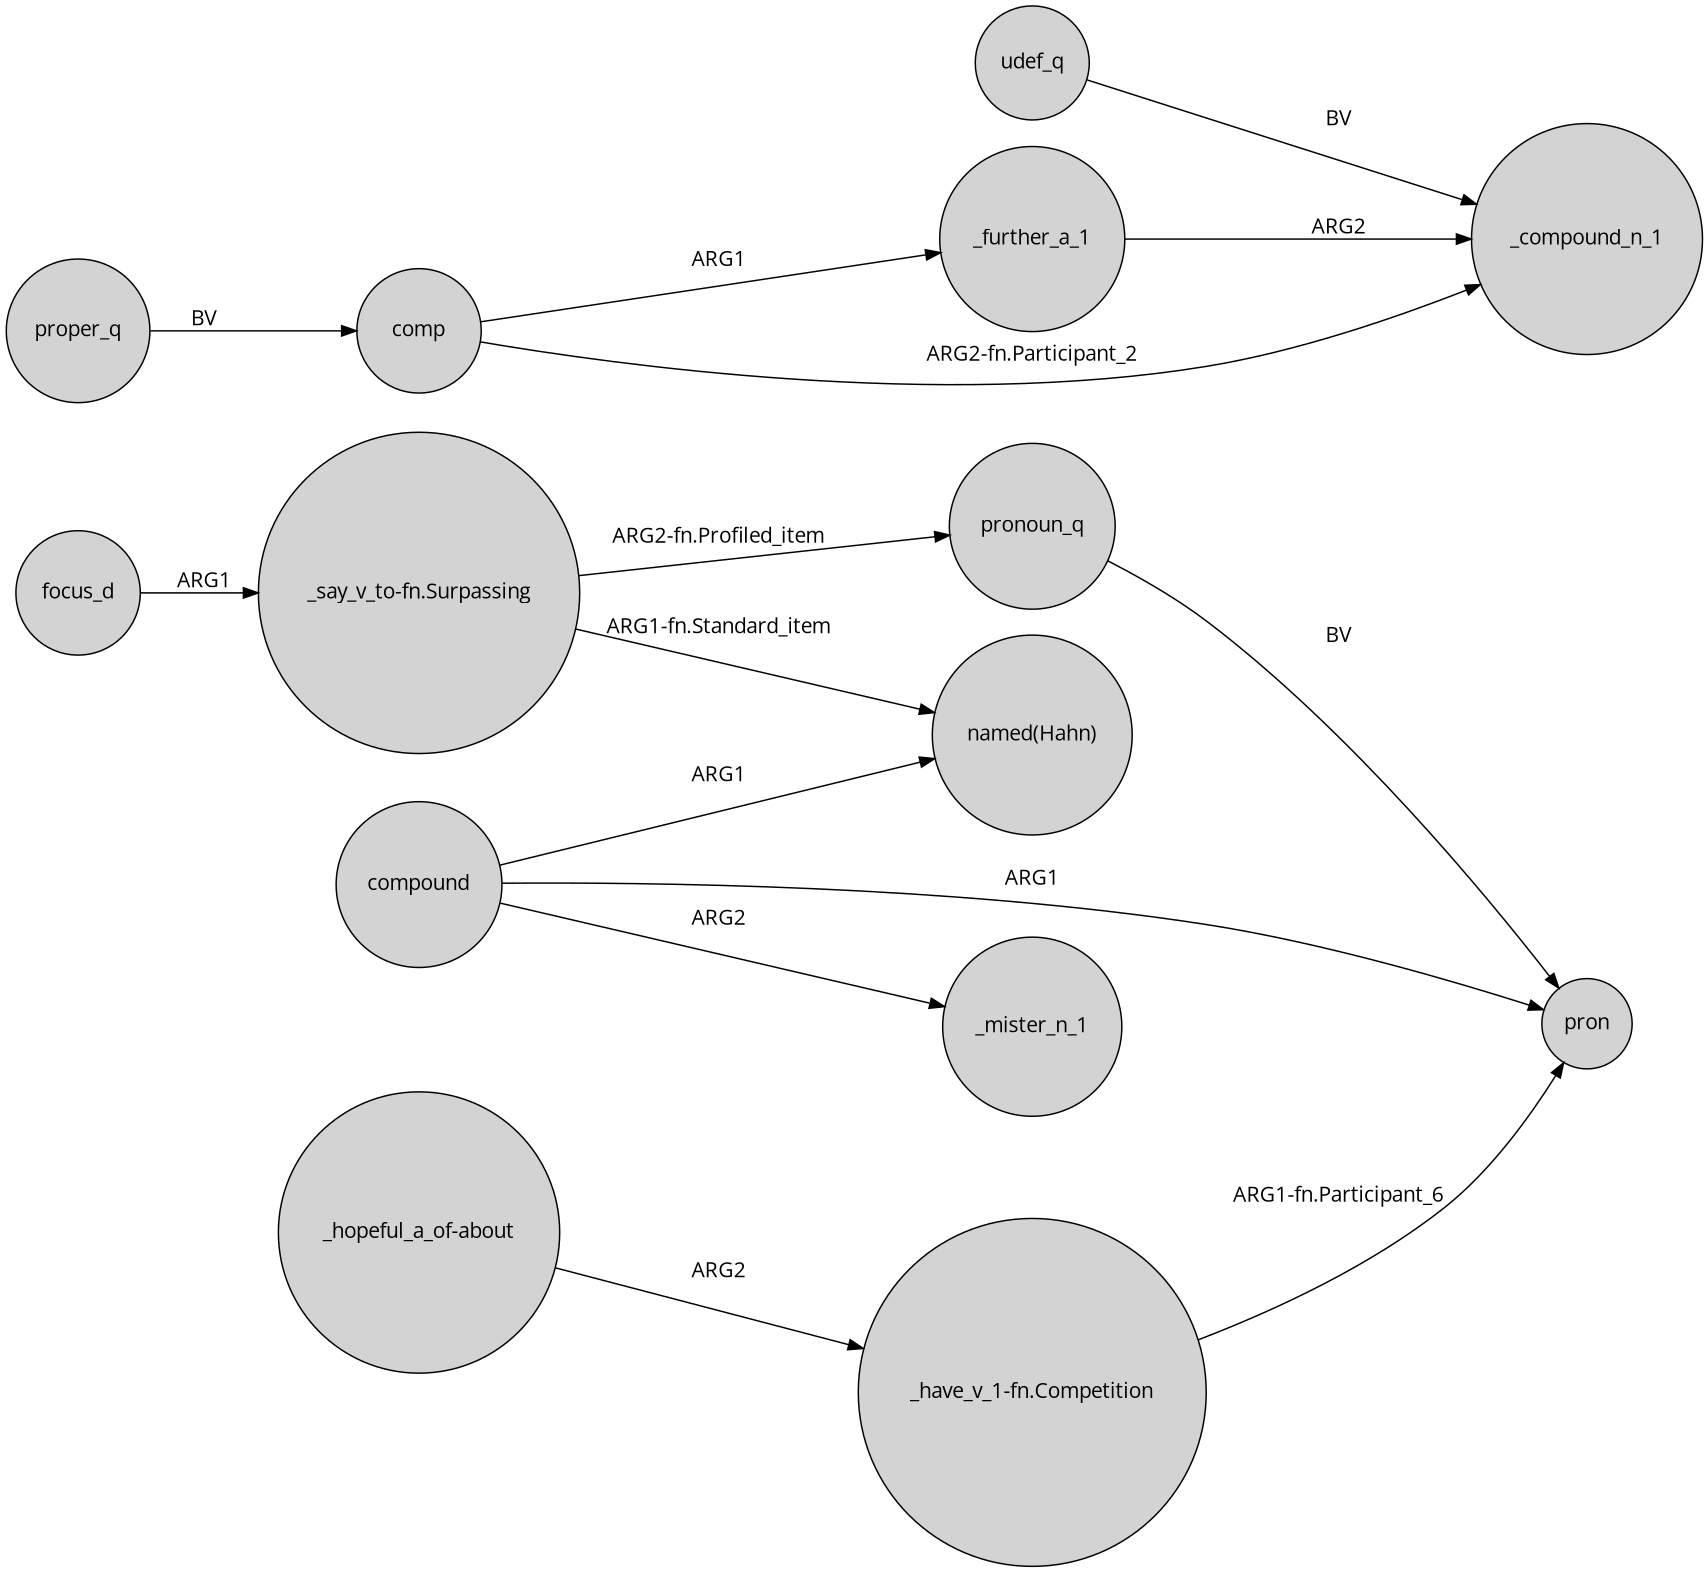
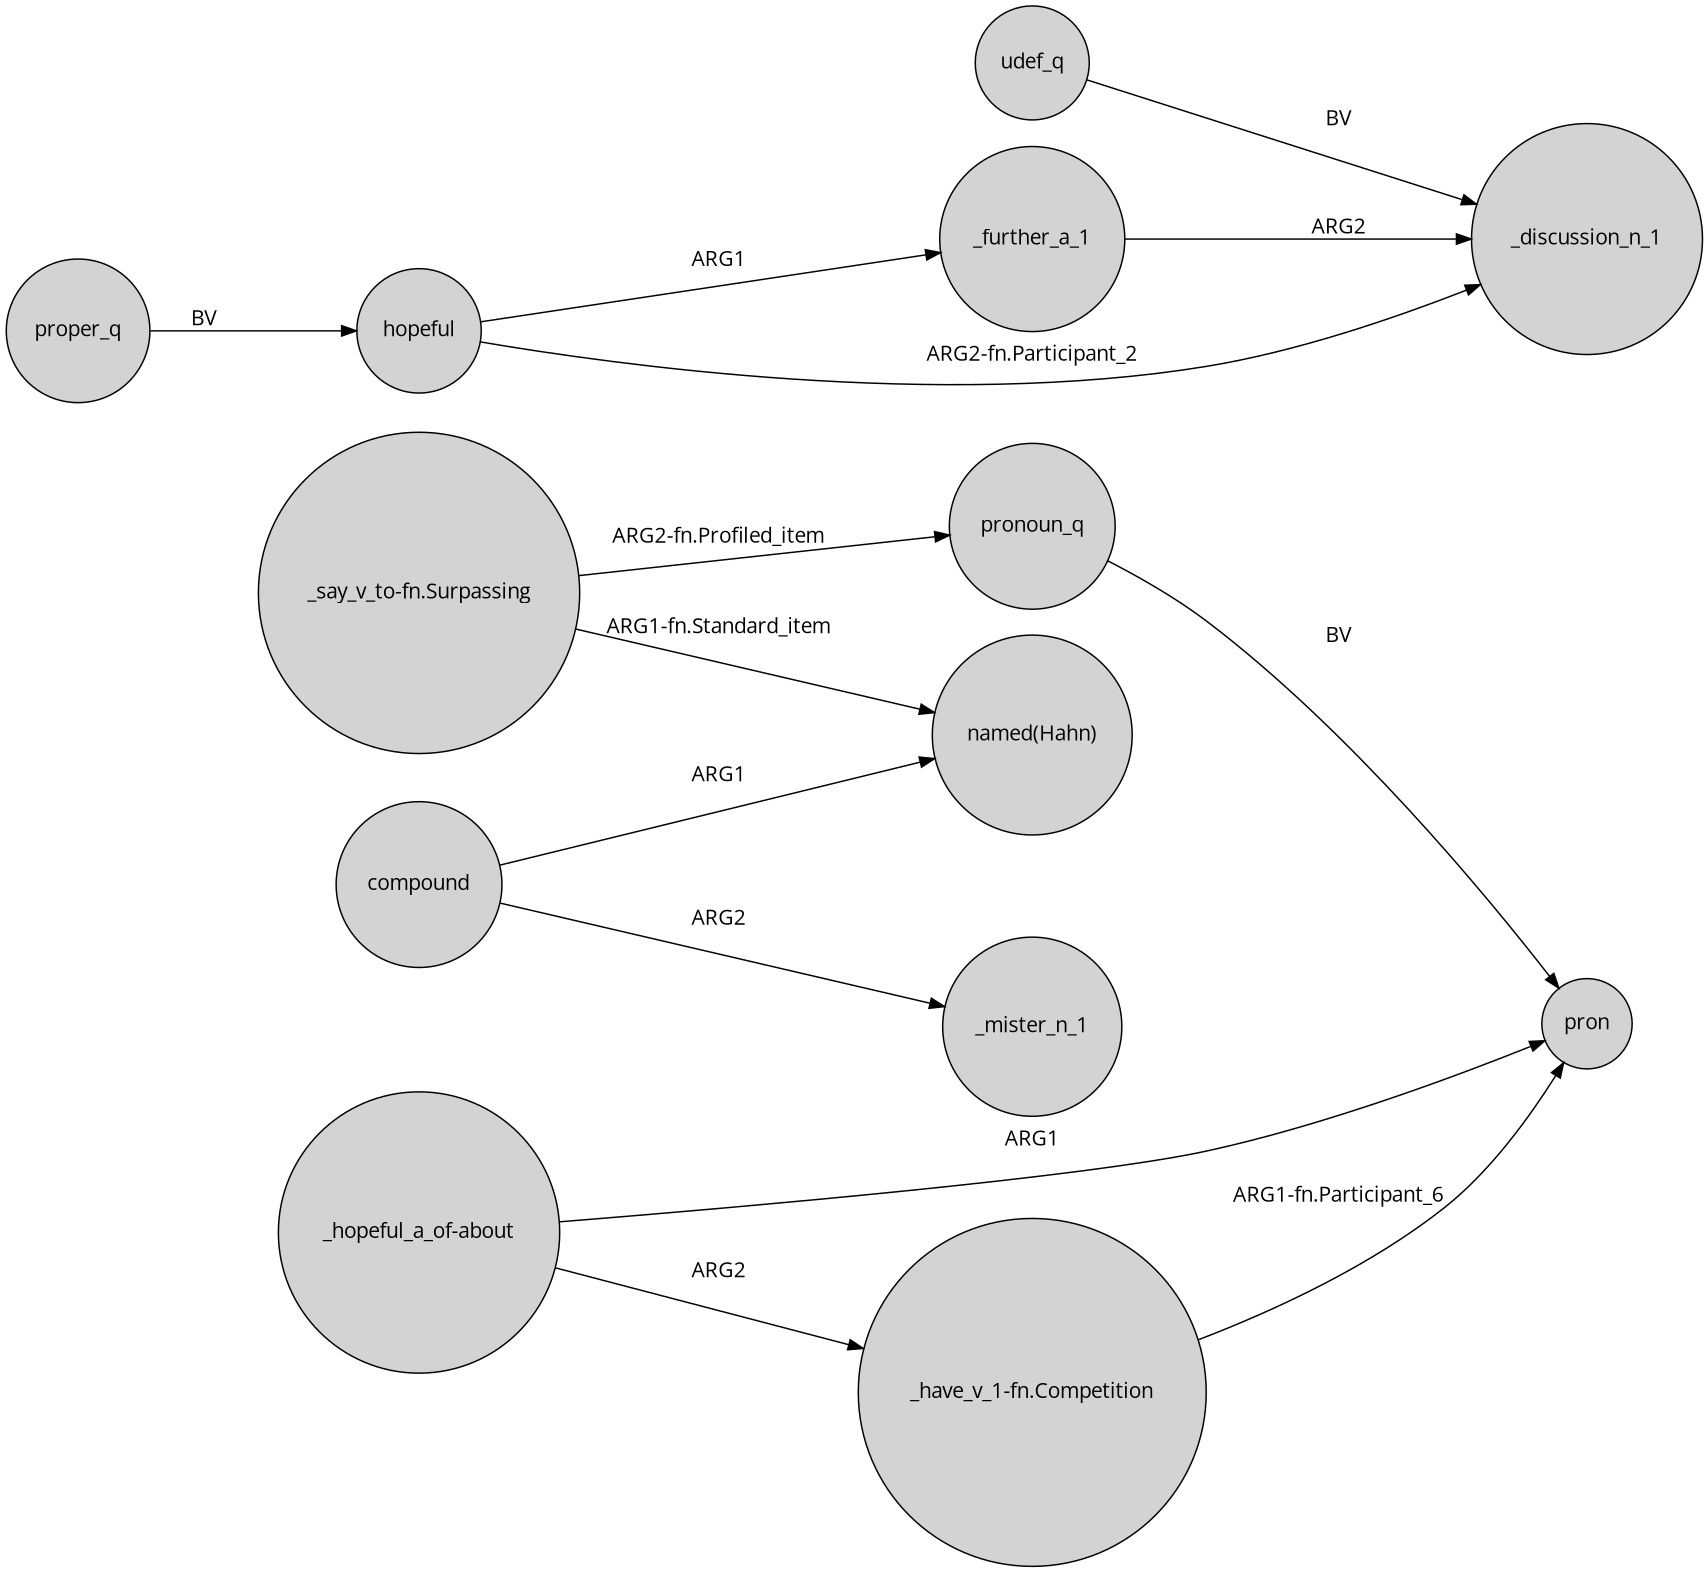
(1587, 239) -> (1587, 239)
(419, 331) -> (419, 331)
(78, 593) -> none
(1021, 903) -> (1053, 1174)
